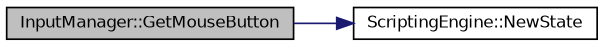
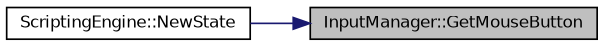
(315, 23) -> (272, 23)
